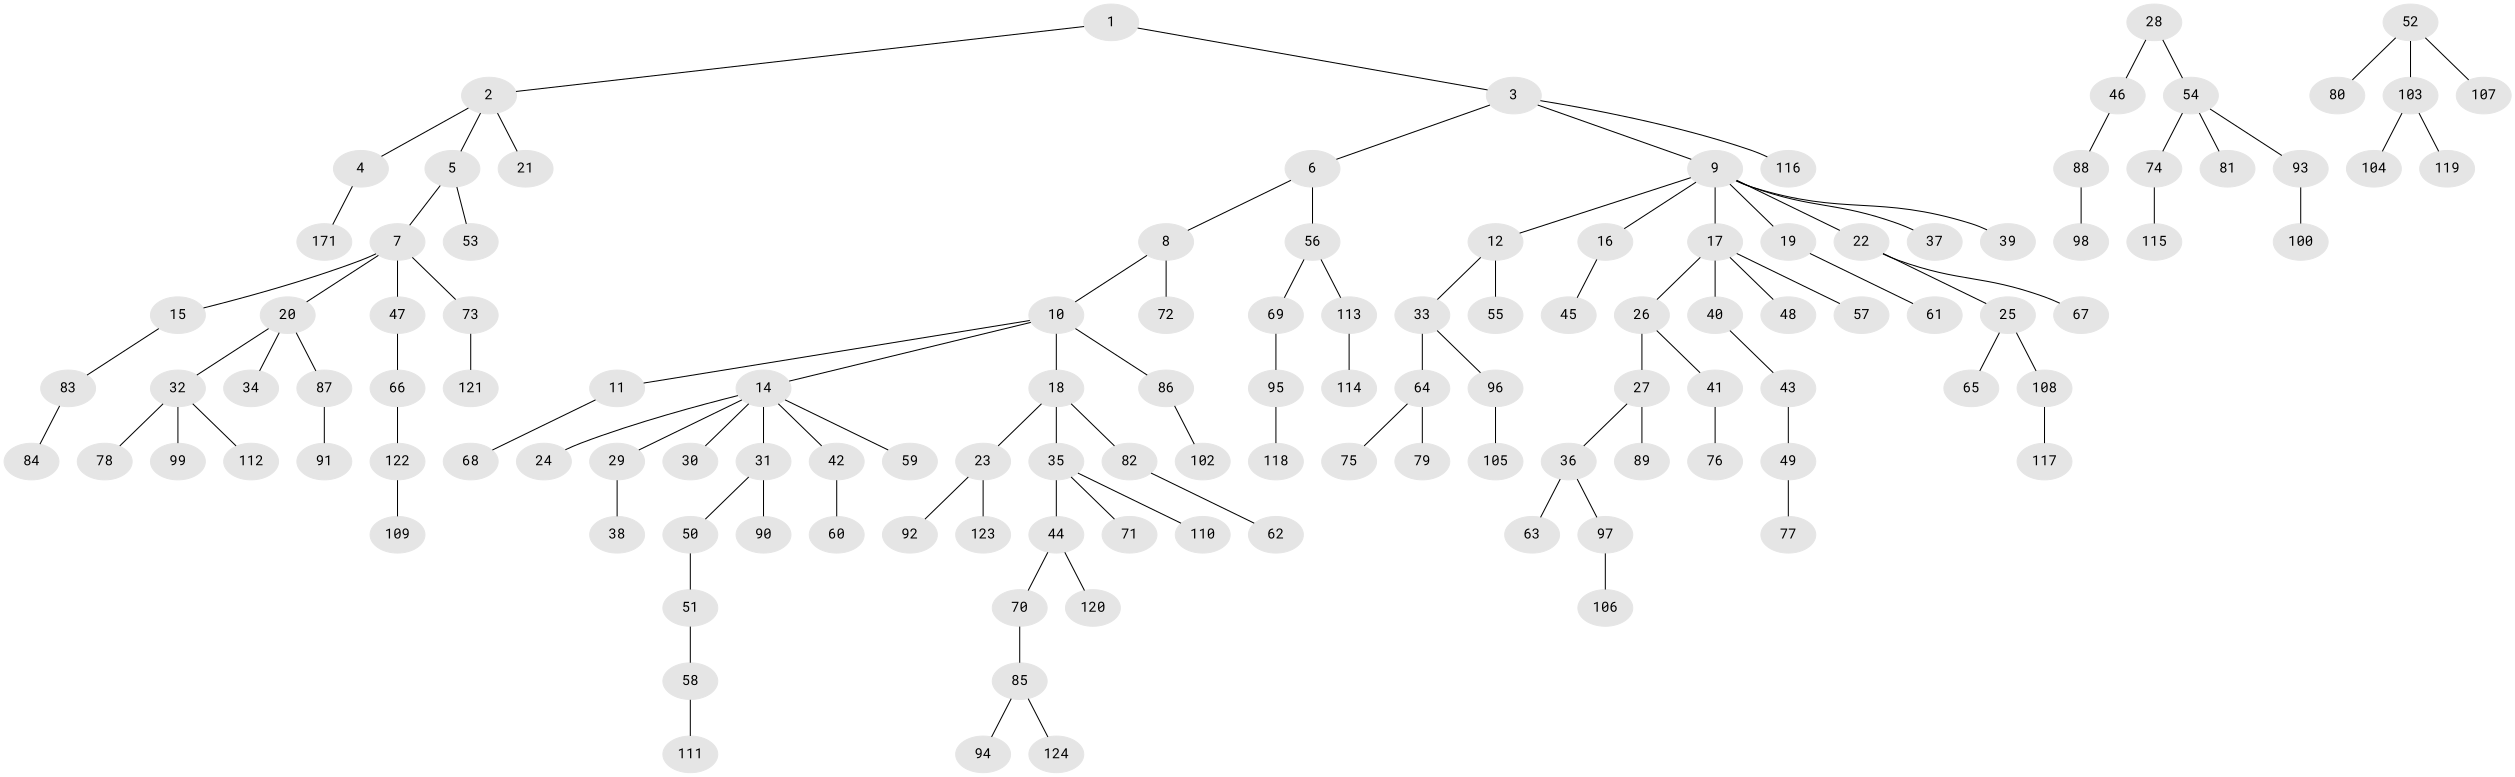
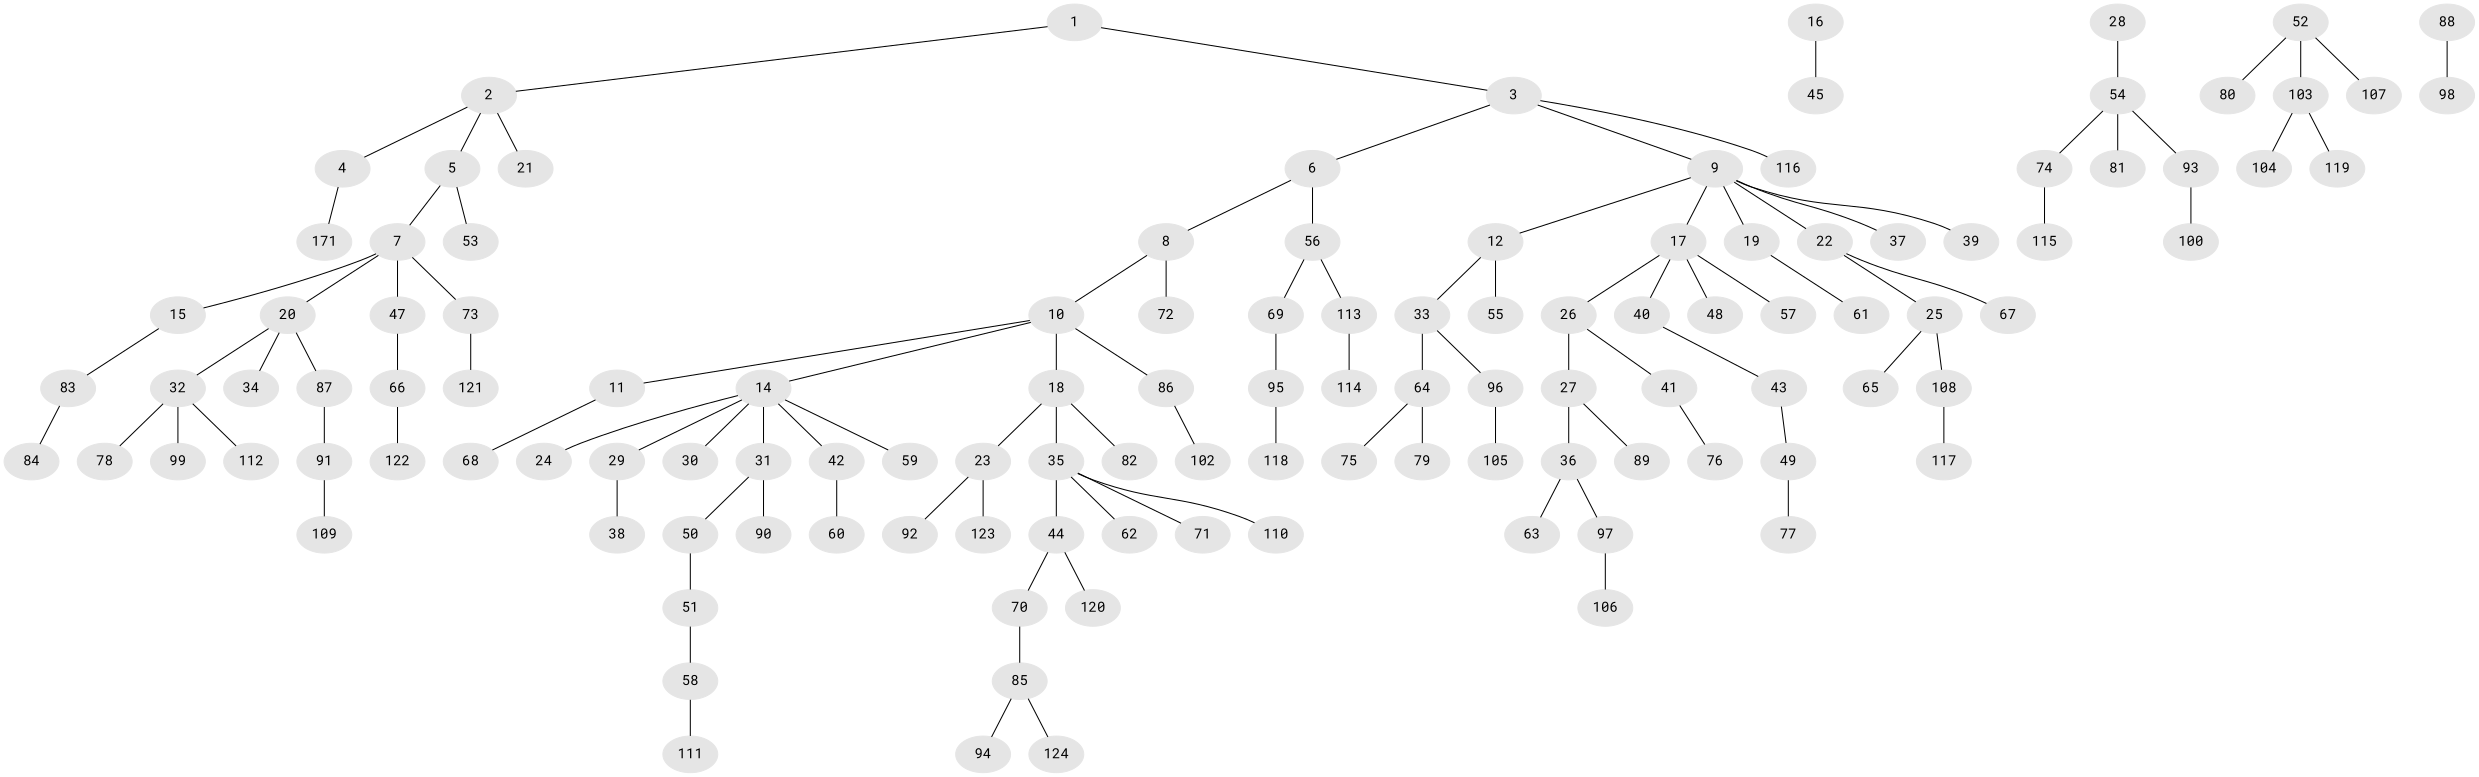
(2118, 96) -> none
(1660, 205) -> none
(398, 498) -> (324, 498)
(1203, 498) -> (1093, 498)
